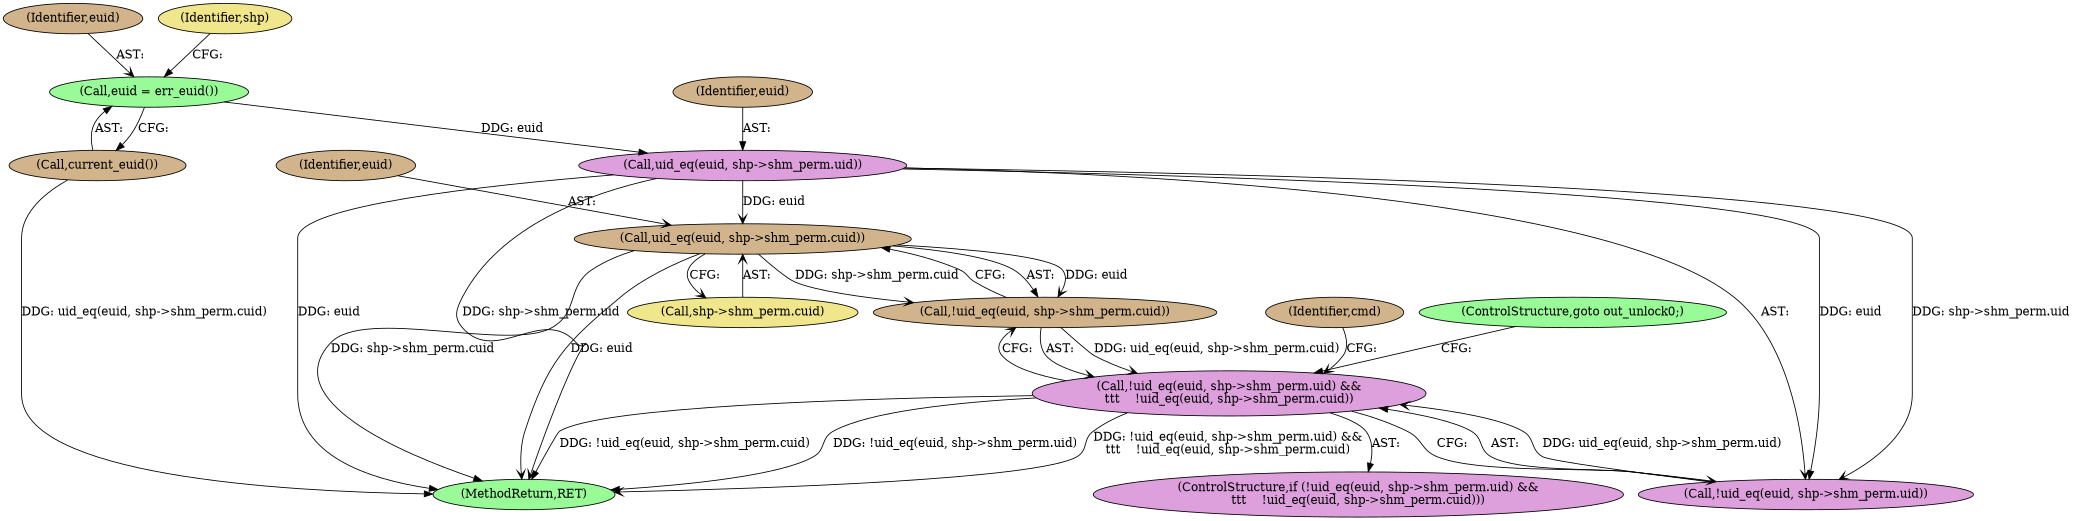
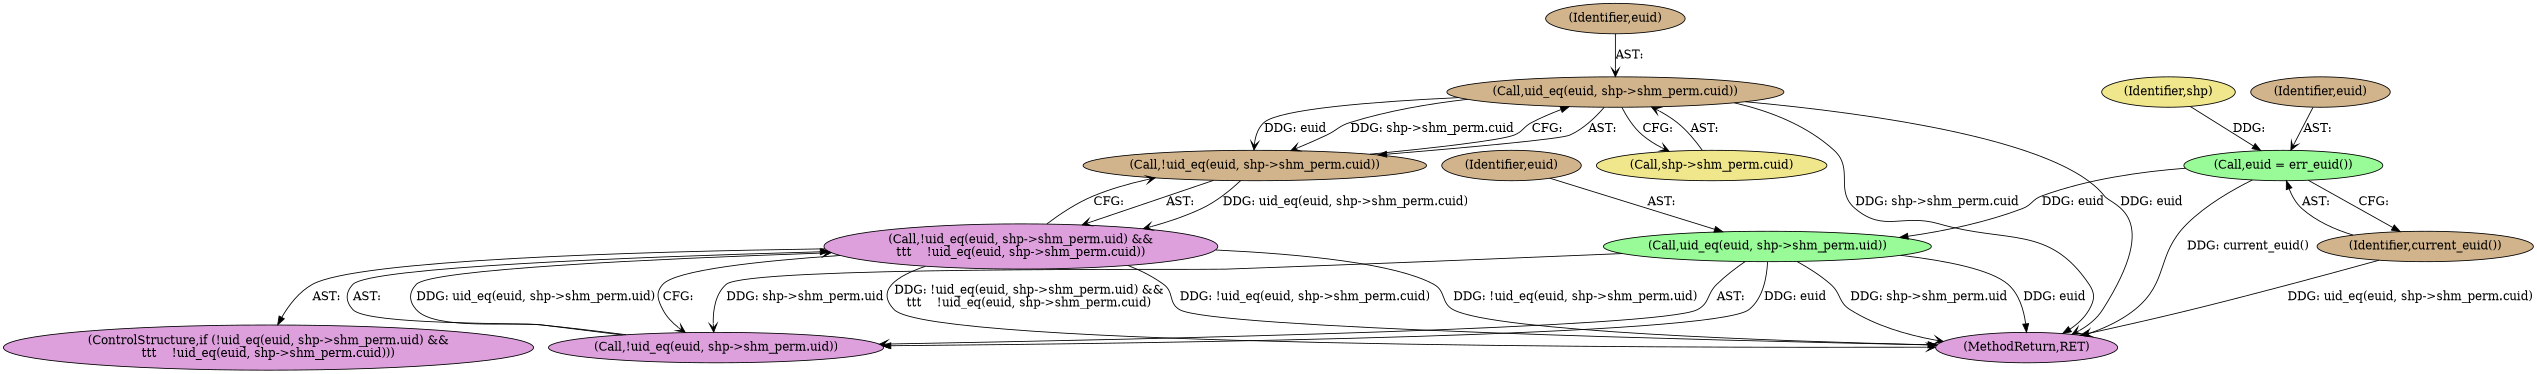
(209, 55) -> (2251, 129)
(98, 166) -> (2425, 246)
(743, 166) -> (1767, 246)
(743, 198) -> none
none -> (2167, 254)
(1335, 312) -> none
(1573, 312) -> none
(524, 495) -> (2027, 348)
